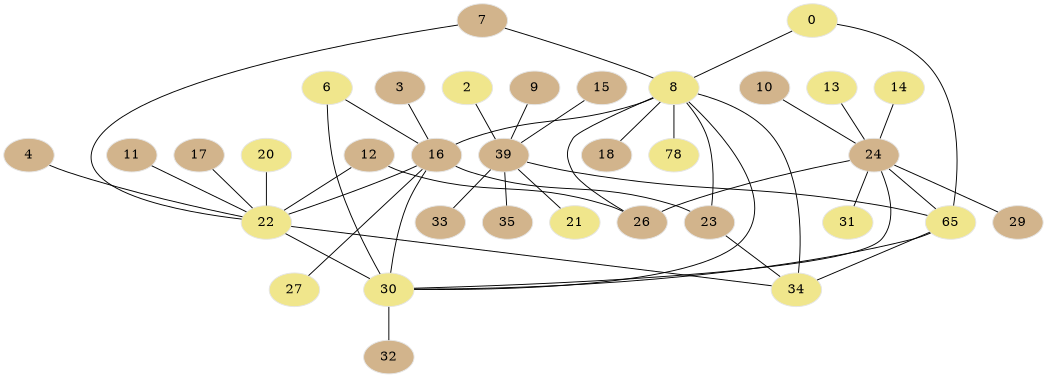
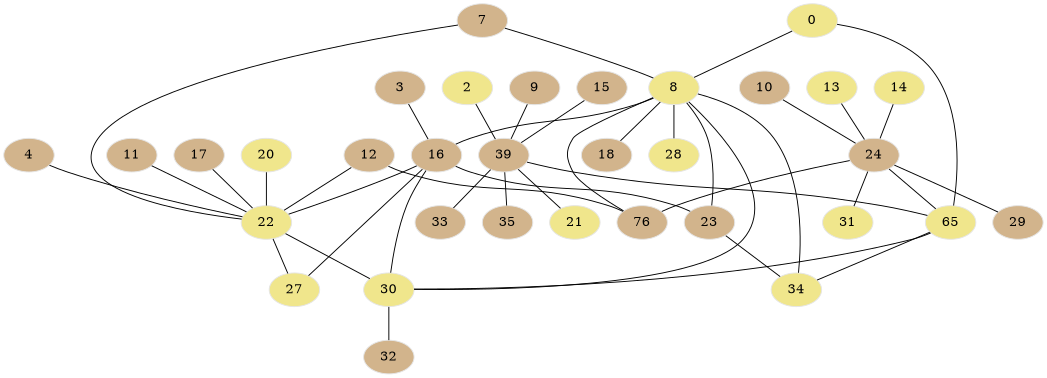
(327, 88) -> none
(674, 155) -> (674, 155)
(642, 222) -> (642, 222)
(531, 256) -> (280, 256)
(686, 275) -> none
